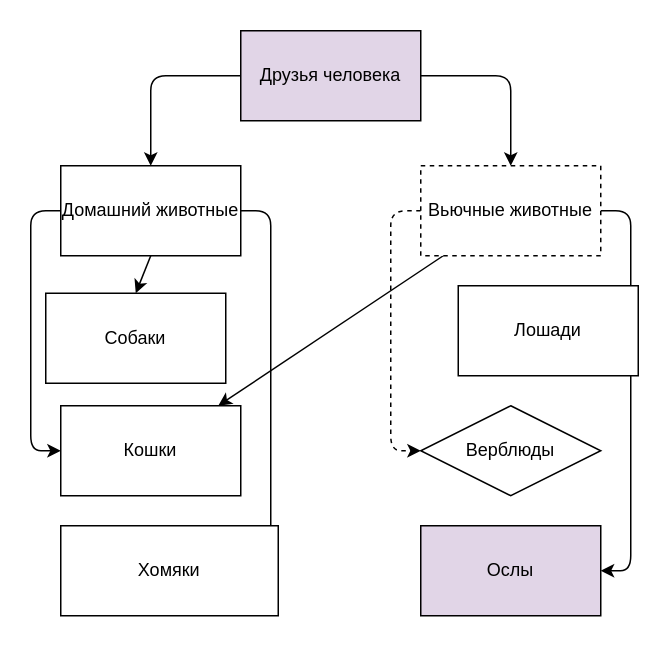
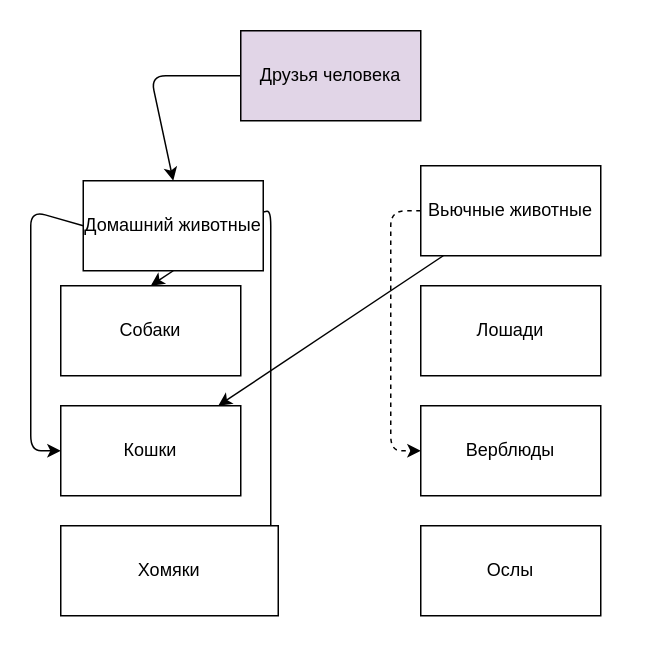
(502, 77) -> none
(151, 211) -> (173, 226)
(511, 211) -> (511, 211)
(548, 331) -> (511, 331)
(136, 338) -> (151, 331)
(511, 451) -> (511, 451)
(631, 476) -> none
(511, 571) -> (511, 571)
